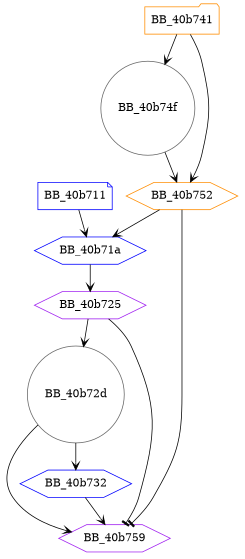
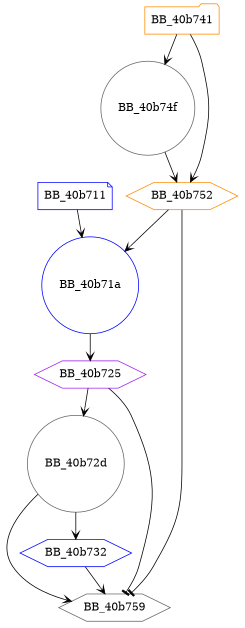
(90, 251) -> (90, 285)
(114, 538) -> (114, 608)
